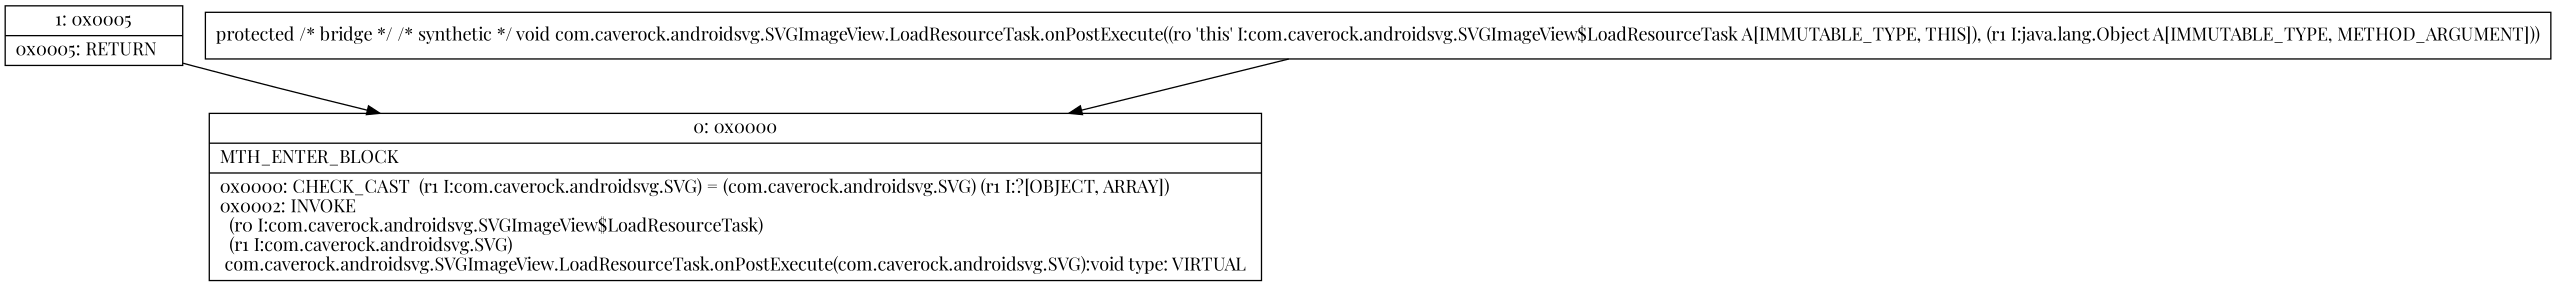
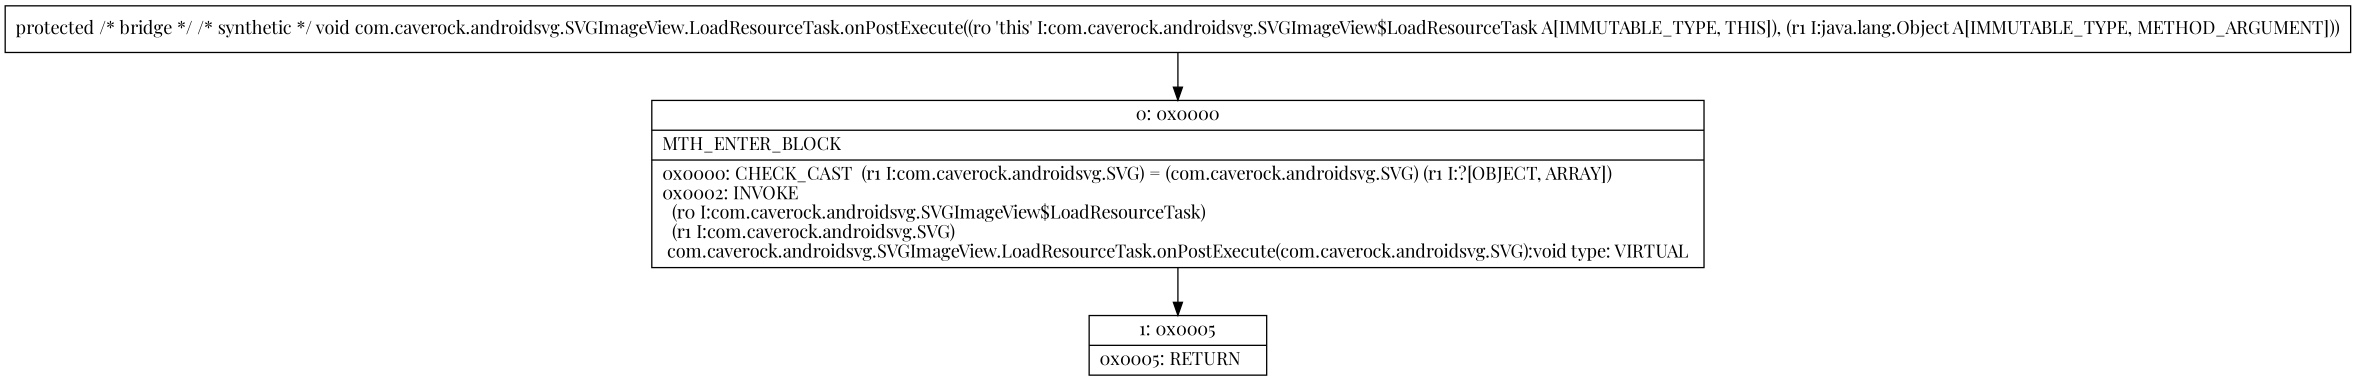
(275, 87) -> (1178, 285)
